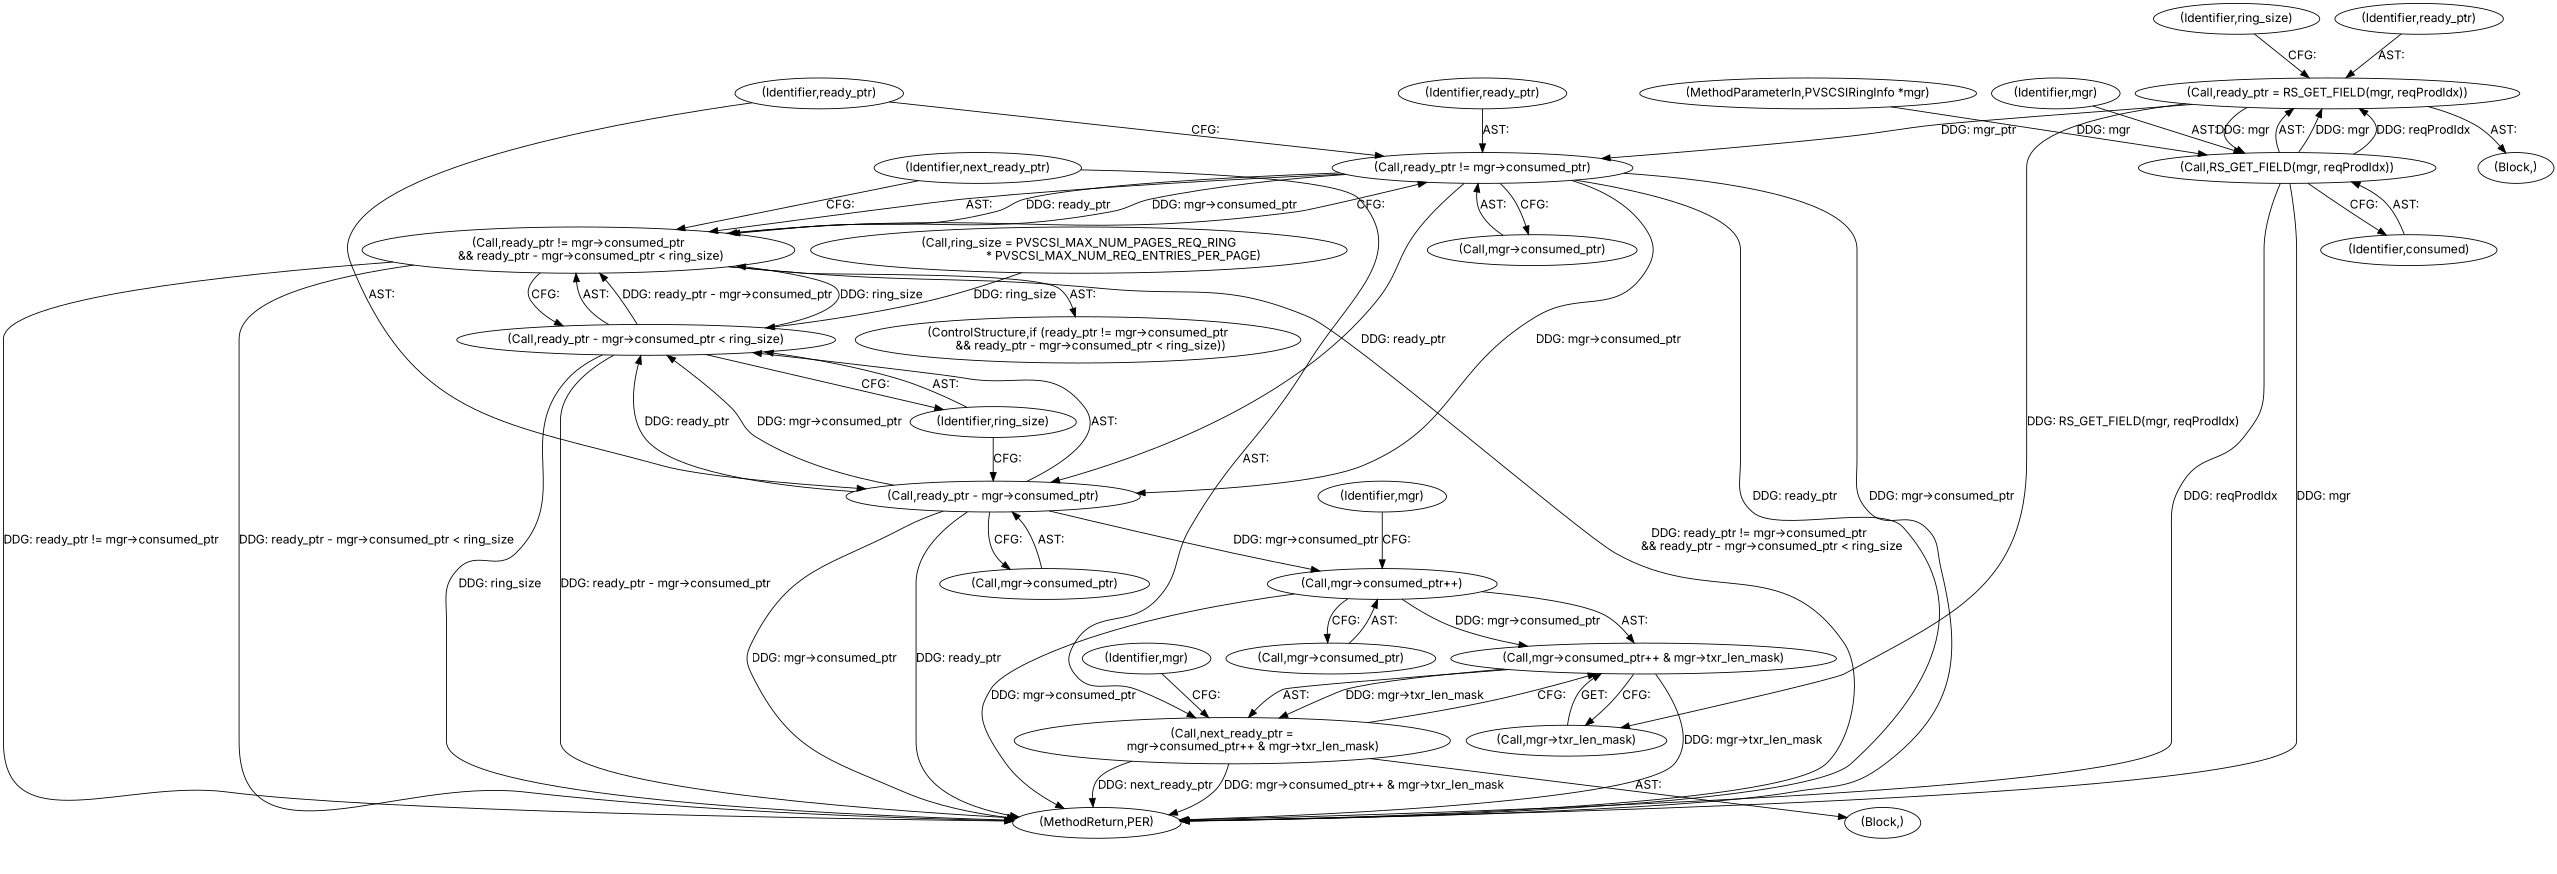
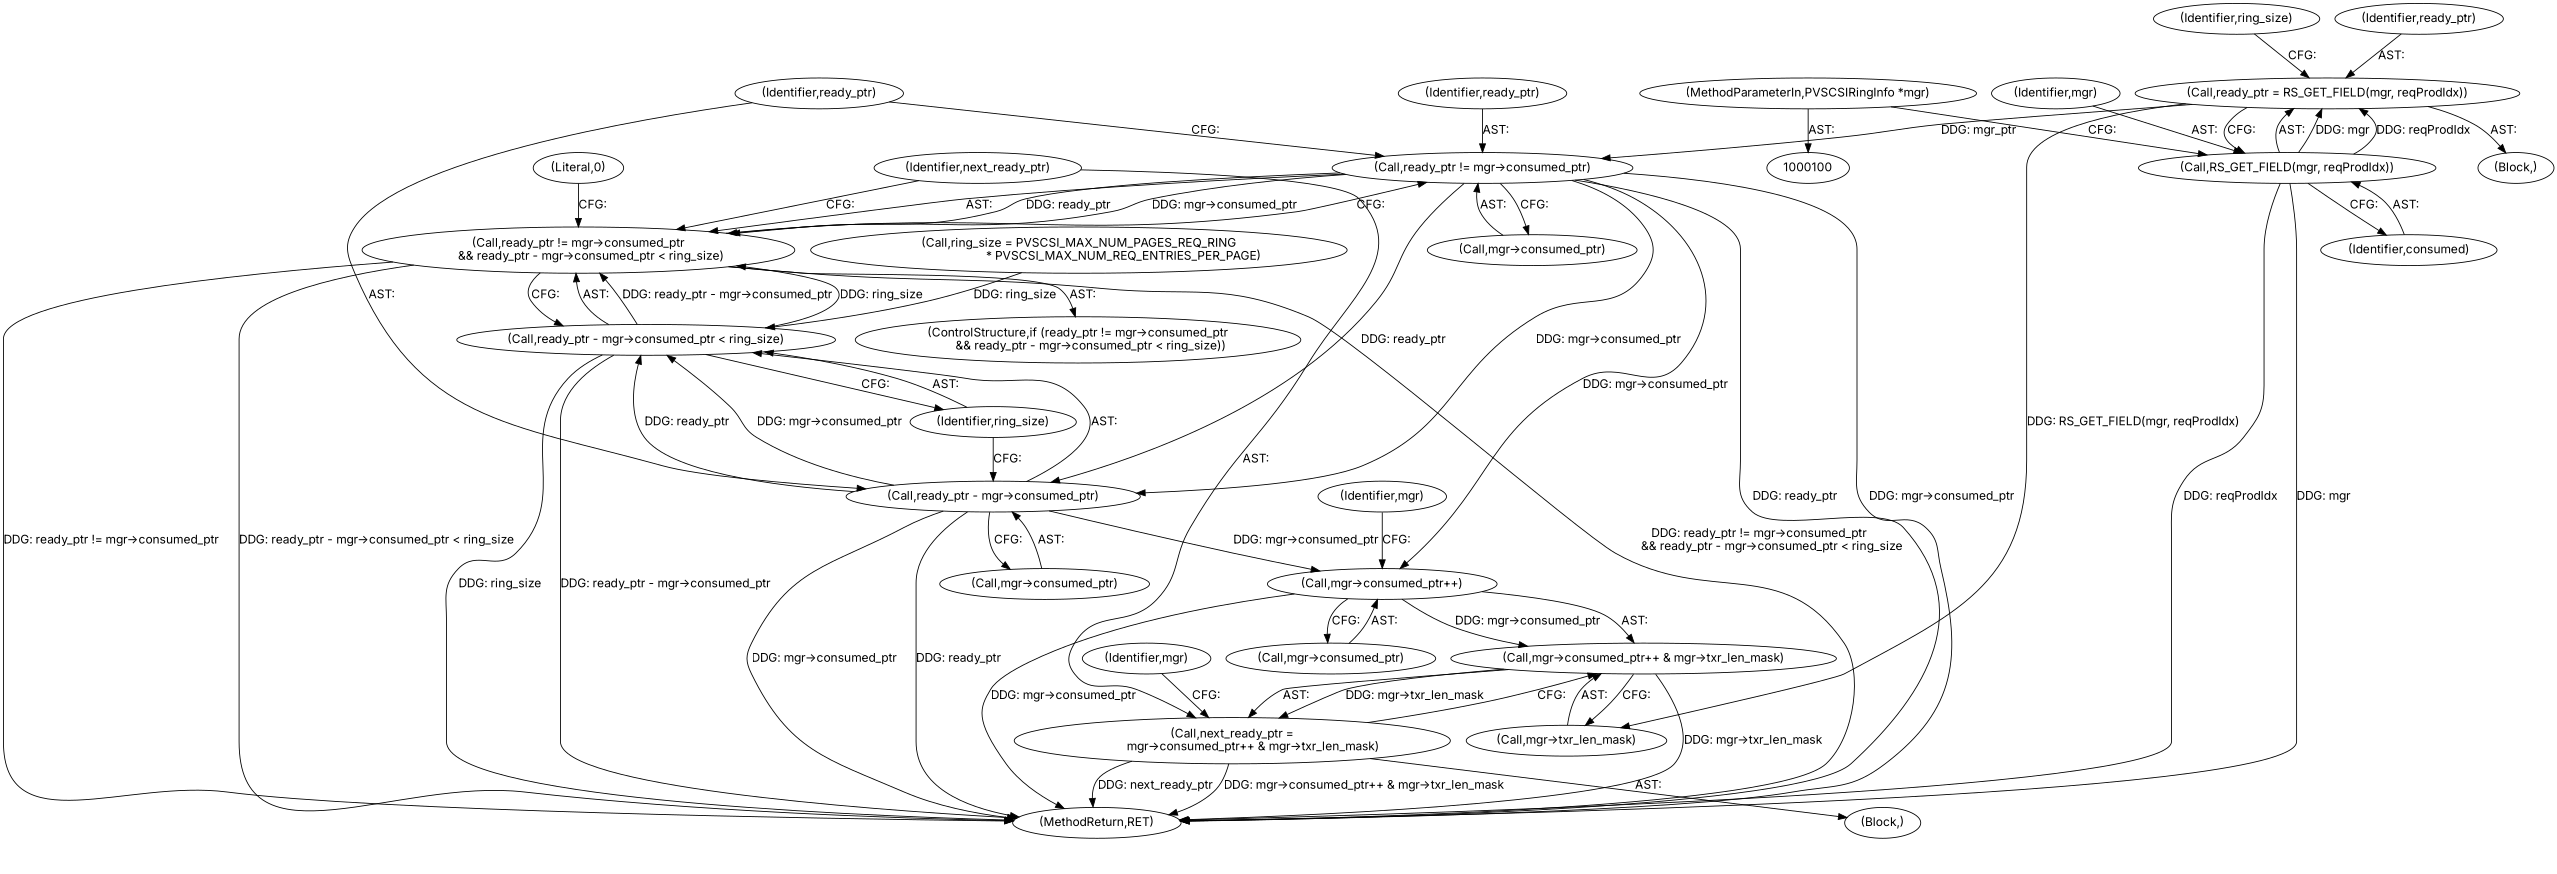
(2104, 131) -> (2104, 131)
(2243, 131) -> (2243, 131)
none -> (578, 168)
none -> (1808, 168)
none -> (1631, 375)
(1596, 696) -> (1596, 696)
(1097, 823) -> (1097, 823)
